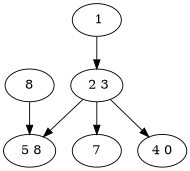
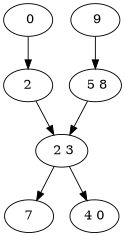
none -> (28, 20)
(97, 20) -> (28, 85)
(30, 85) -> (95, 20)
(67, 115) -> (81, 114)
